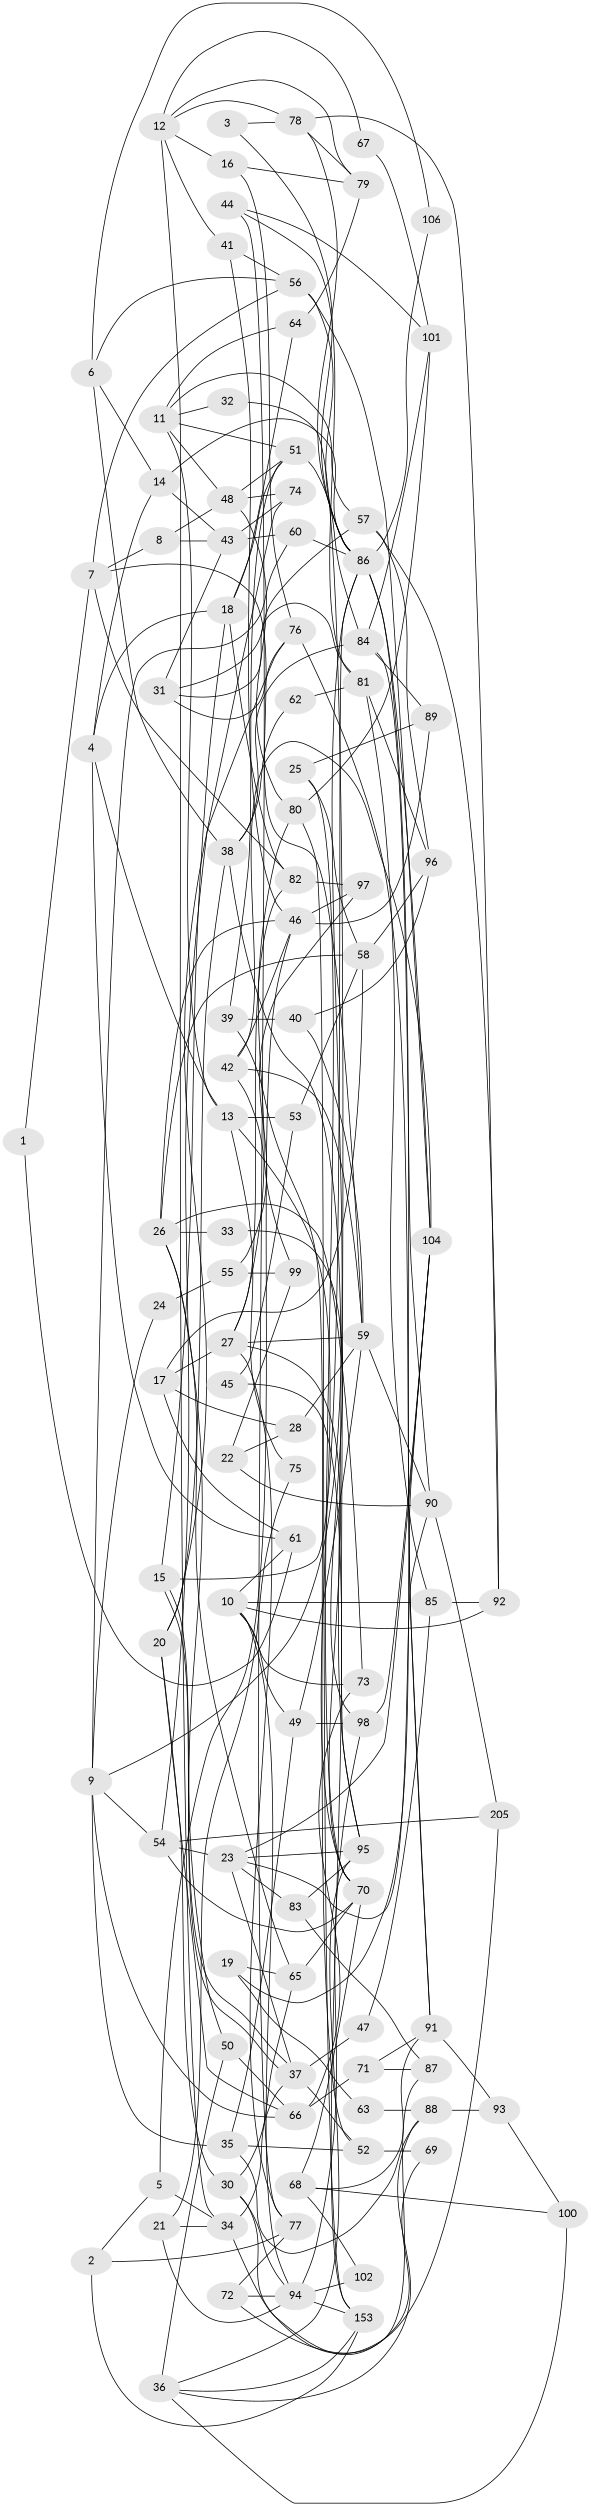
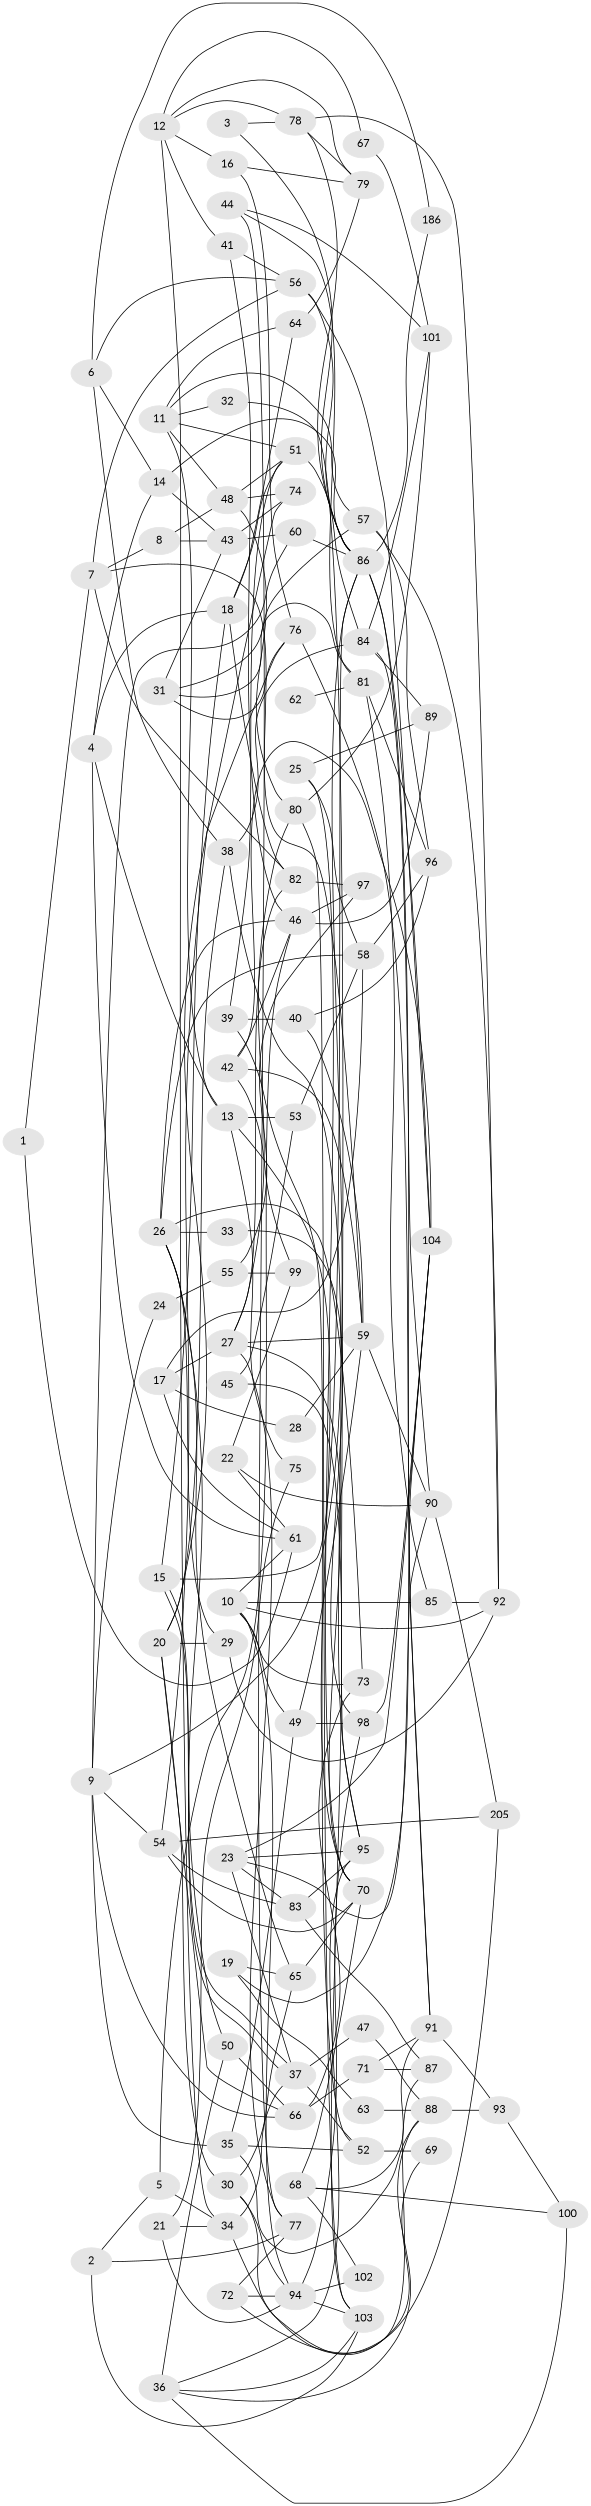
(431, 221) -> (431, 221)
(261, 776) -> none
(255, 1447) -> (254, 1491)
none -> (227, 1643)
(408, 1827) -> (395, 2065)
(196, 1852) -> (221, 1886)
(363, 2319) -> (363, 2319)
